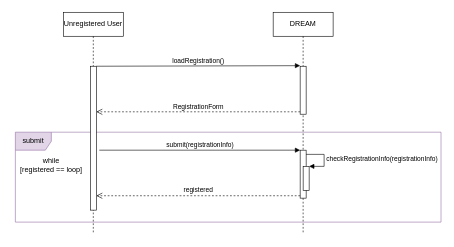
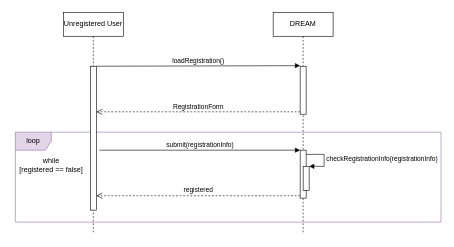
(33, 141) -> (33, 141)
(51, 165) -> (51, 165)
